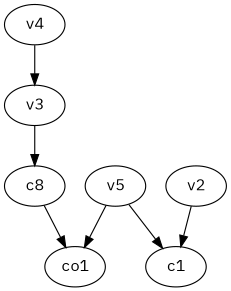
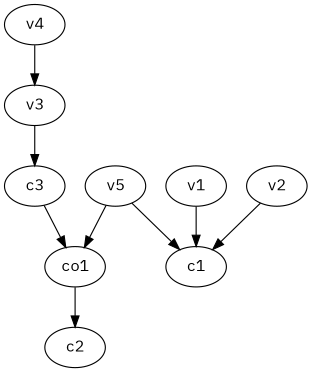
(35, 186) -> (35, 186)
none -> (196, 186)
none -> (75, 347)
